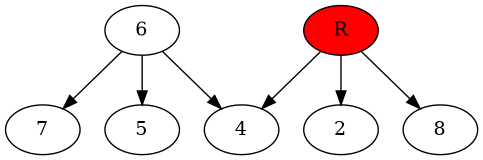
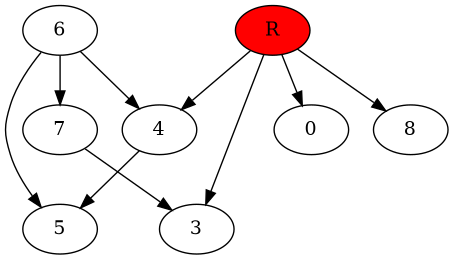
(341, 130) -> (311, 130)
none -> (111, 178)
none -> (197, 229)
